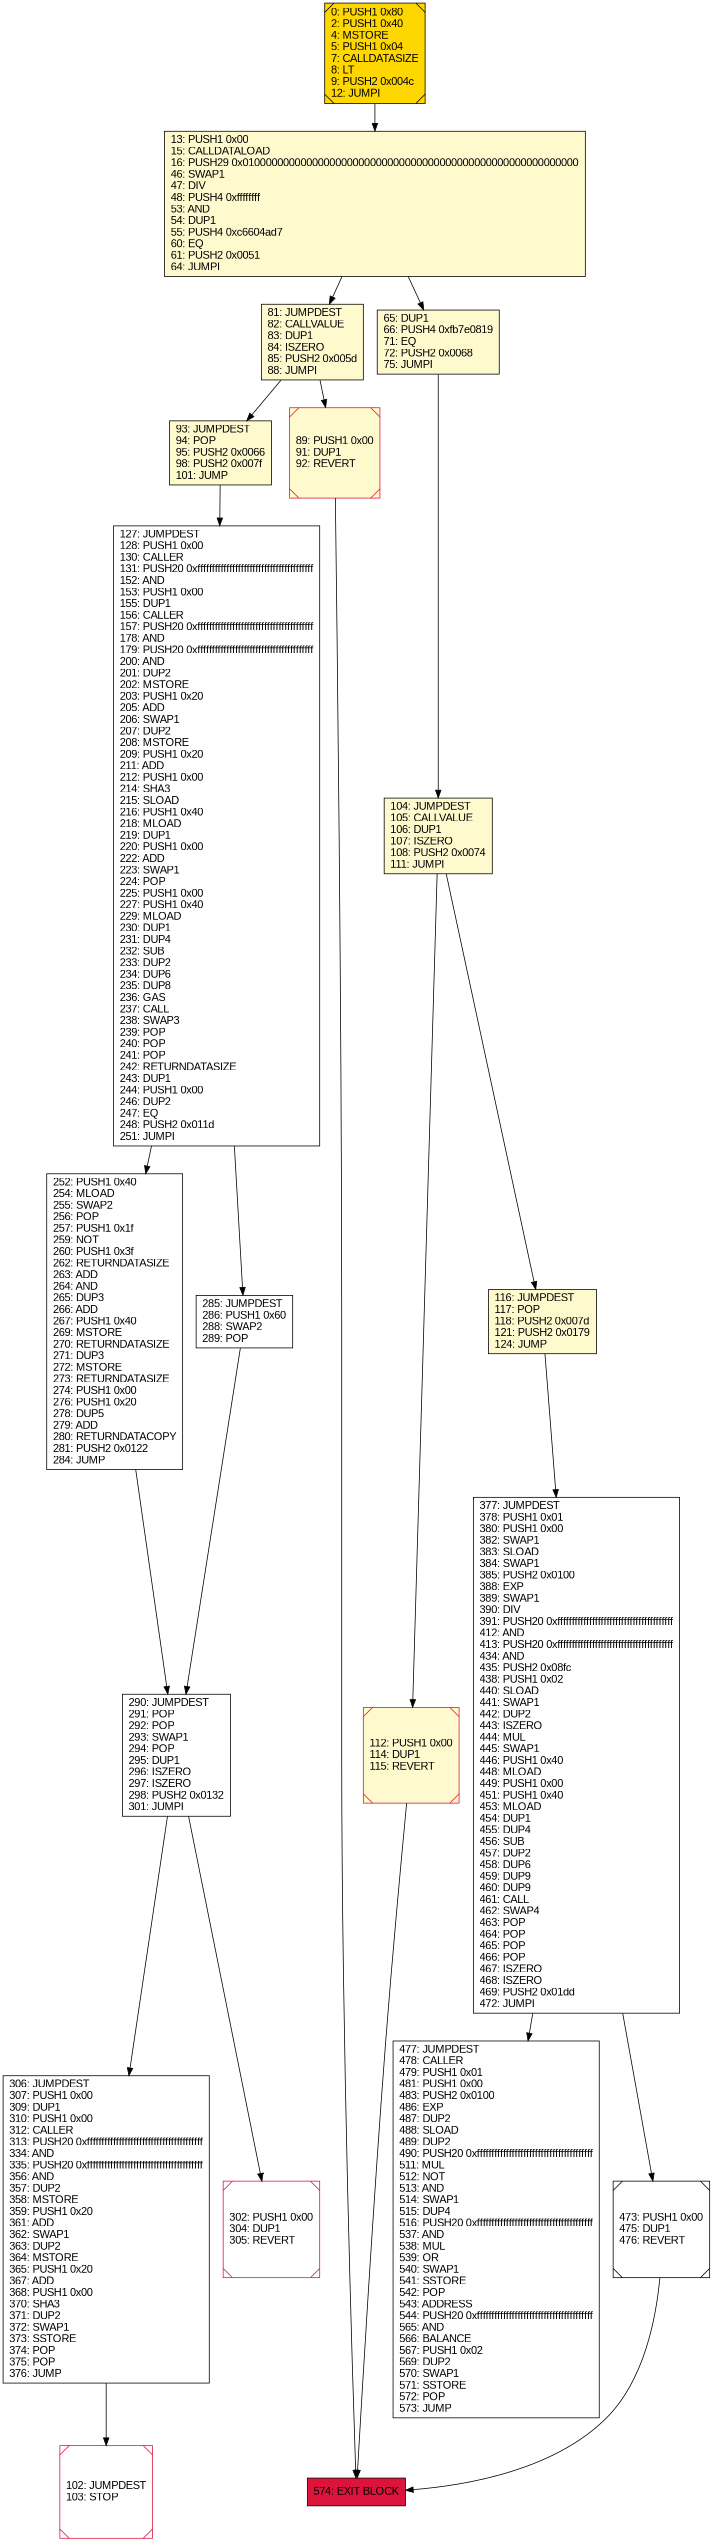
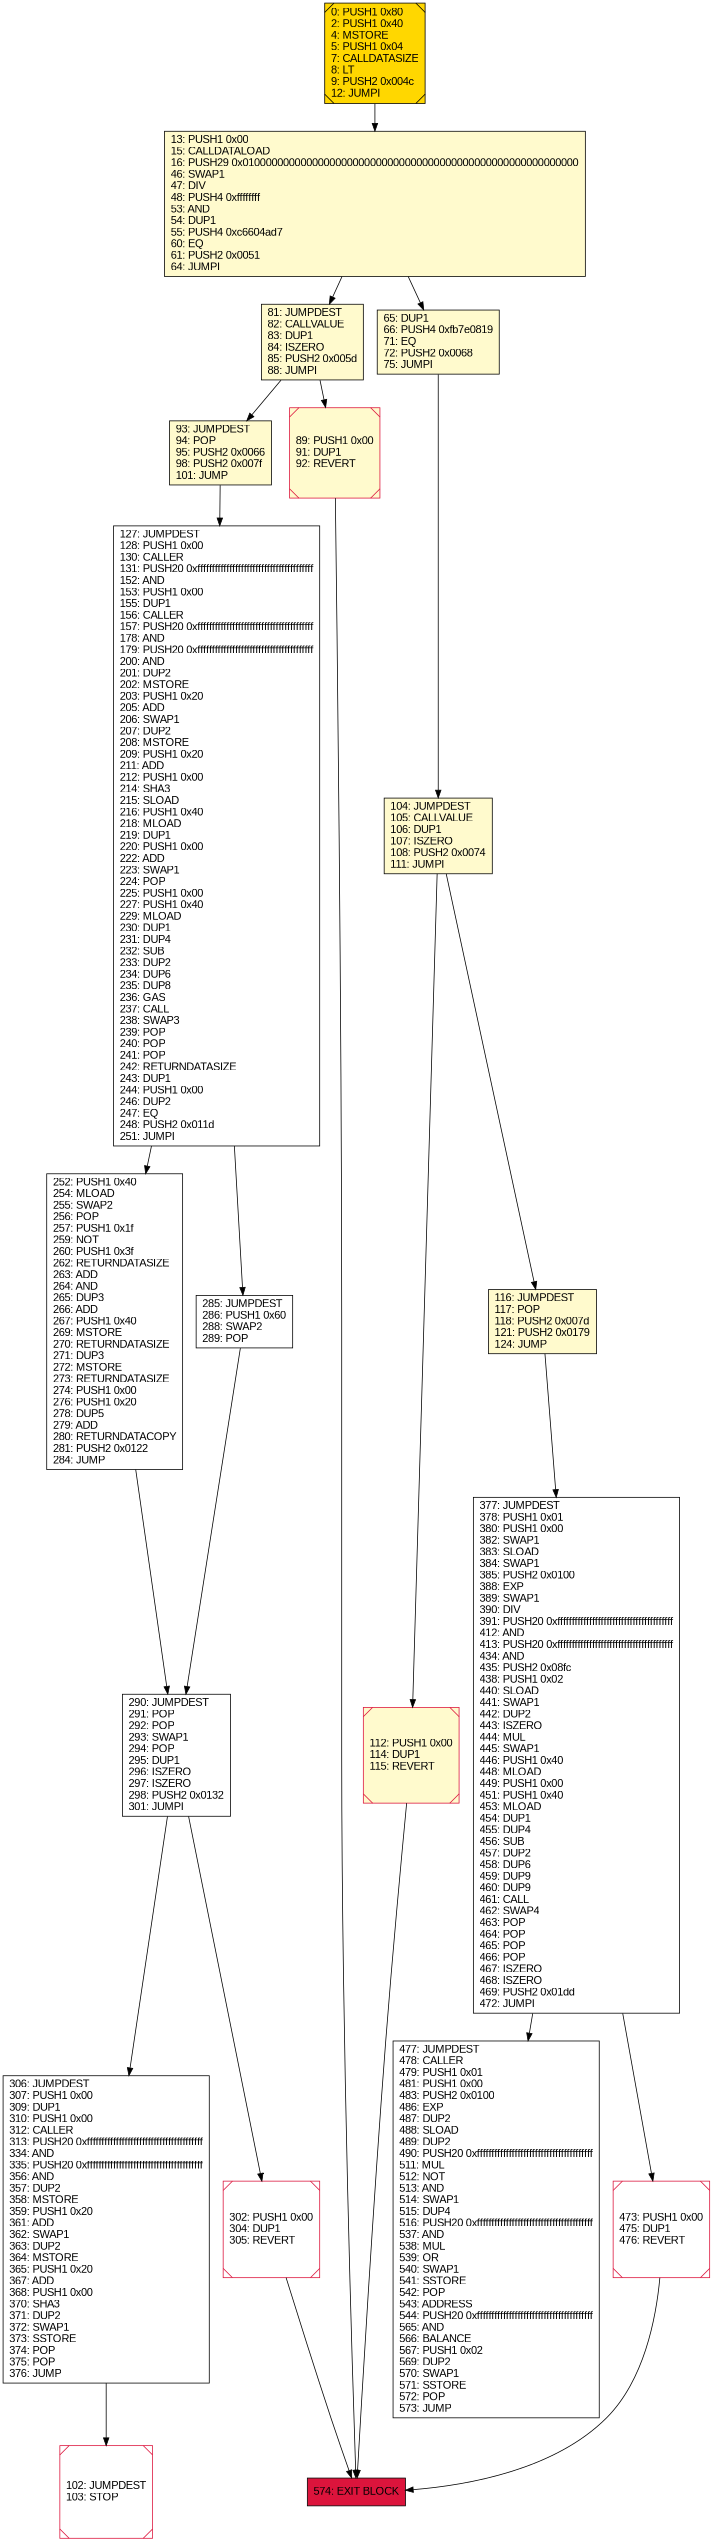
(661, 2229) -> (661, 2229)
none -> (317, 2374)
